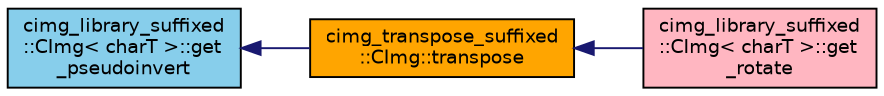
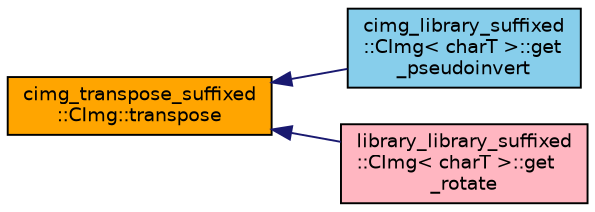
(285, 48) -> (319, 74)
(760, 48) -> (464, 164)
